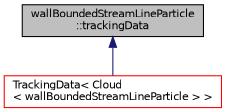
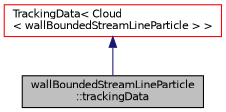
(113, 62) -> (113, 62)
